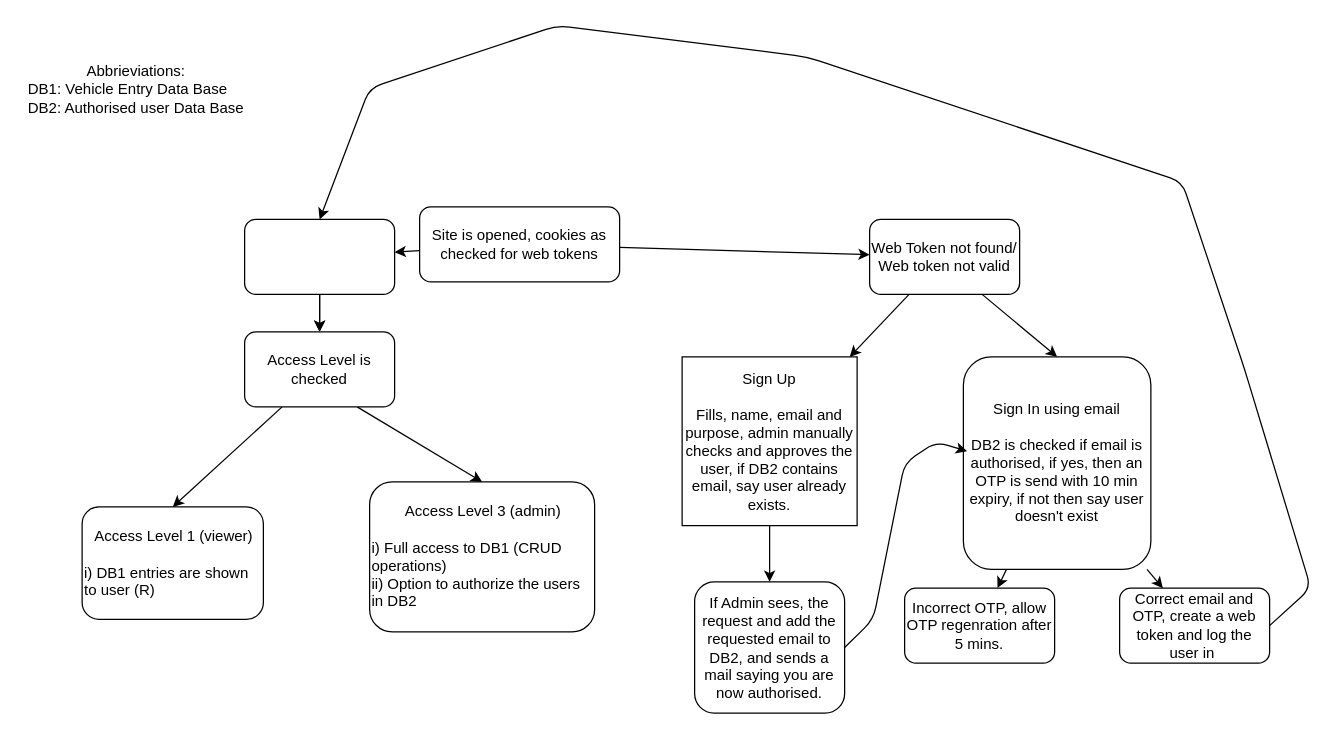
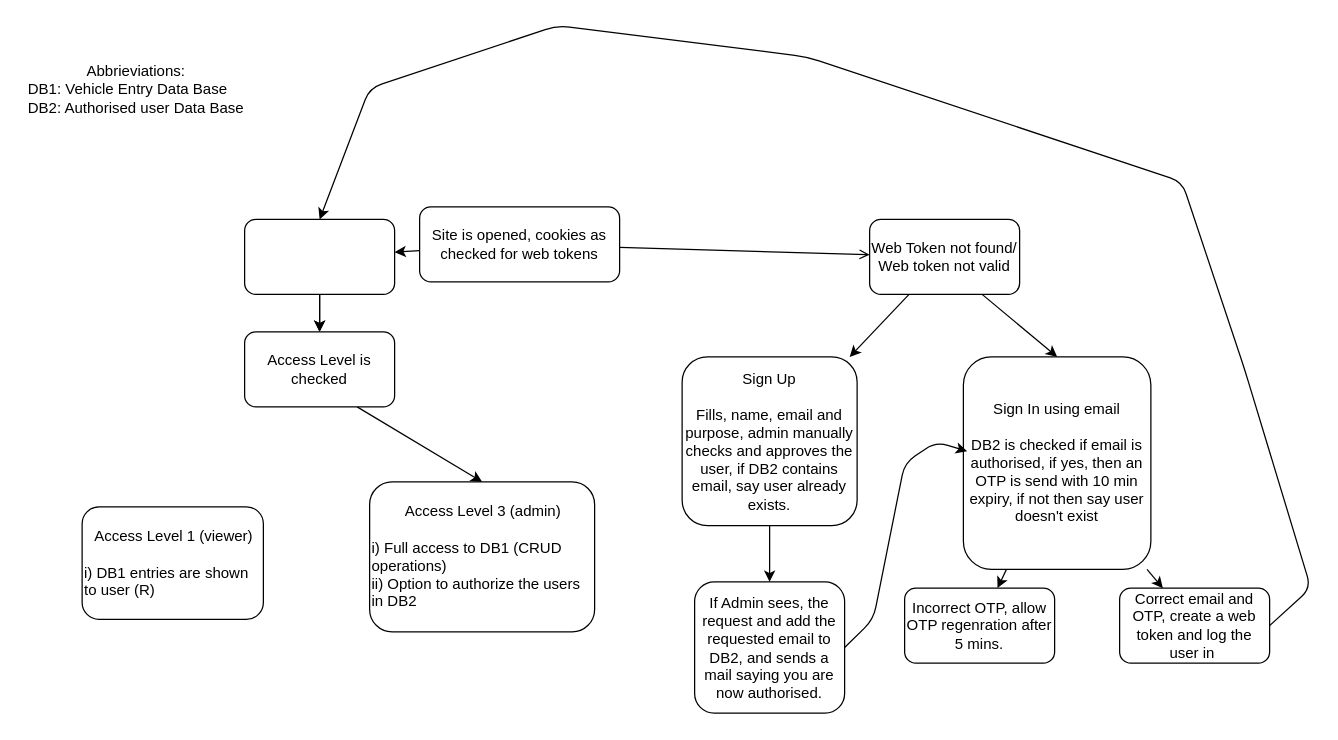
(859, 254) -> (862, 254)
(769, 441) -> (769, 441)
(230, 454) -> none
